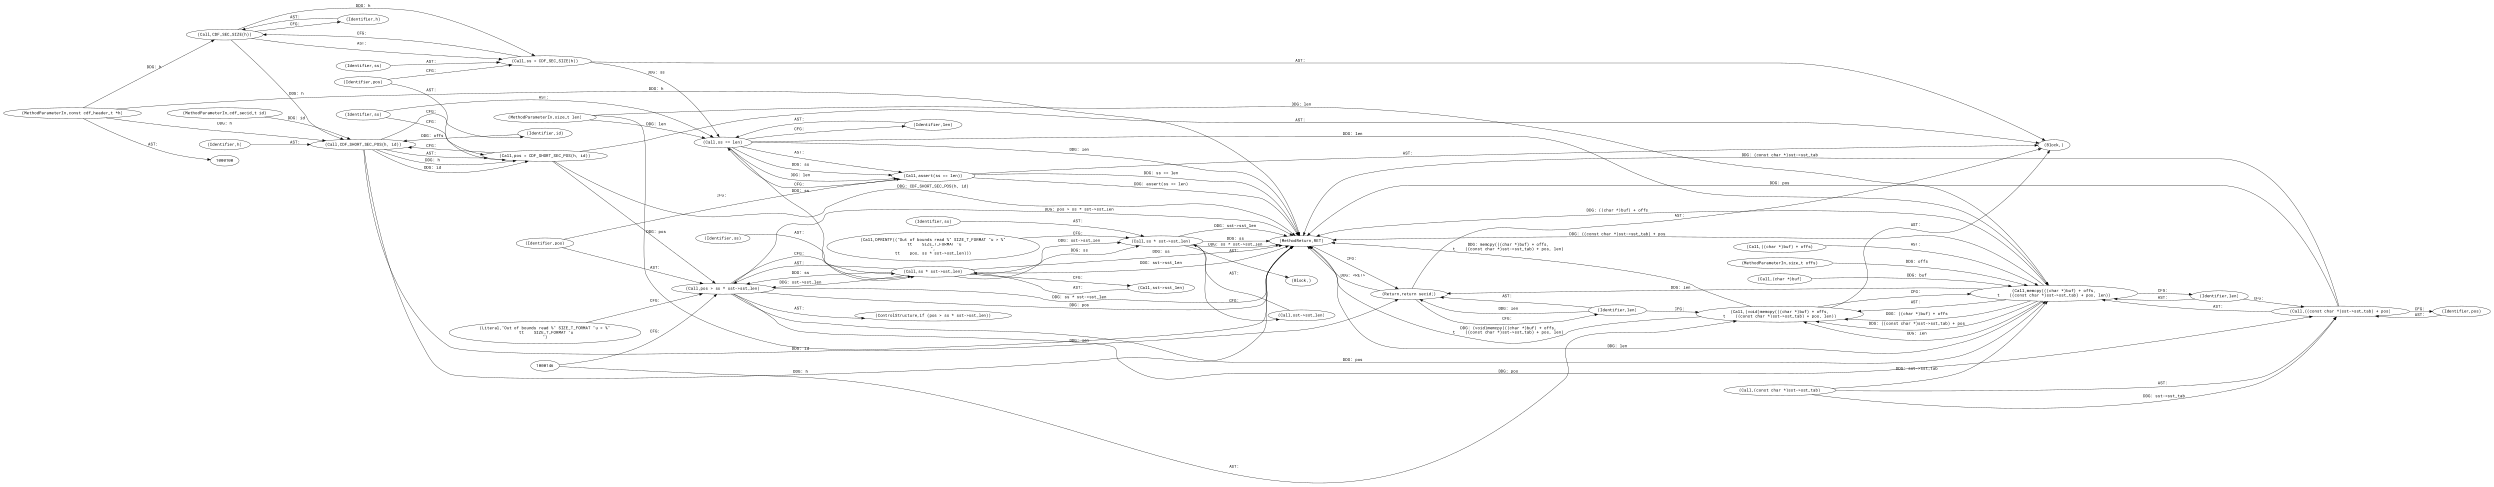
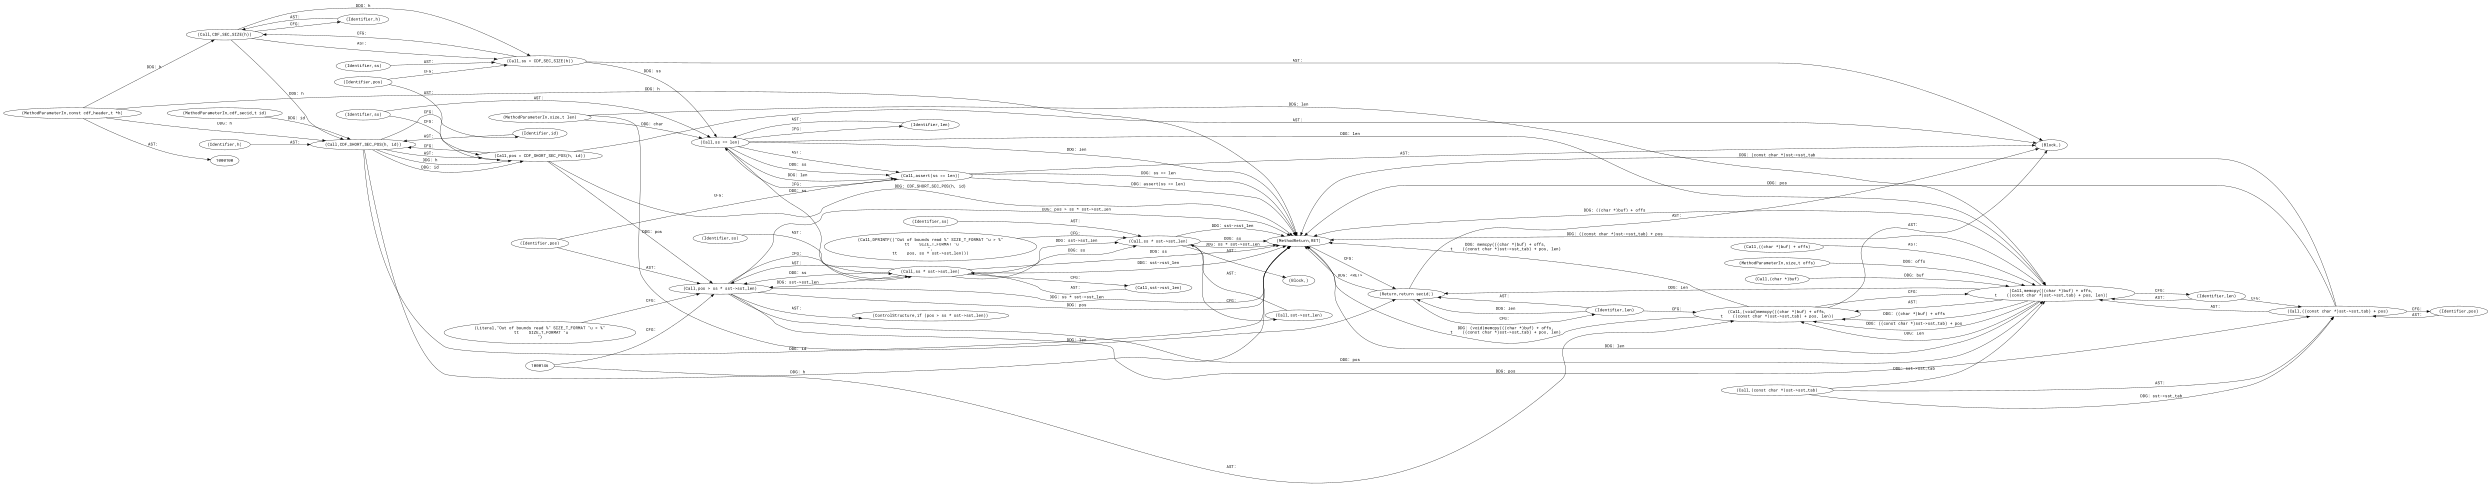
(656, 124) -> (652, 124)
(433, 136) -> (430, 136)
